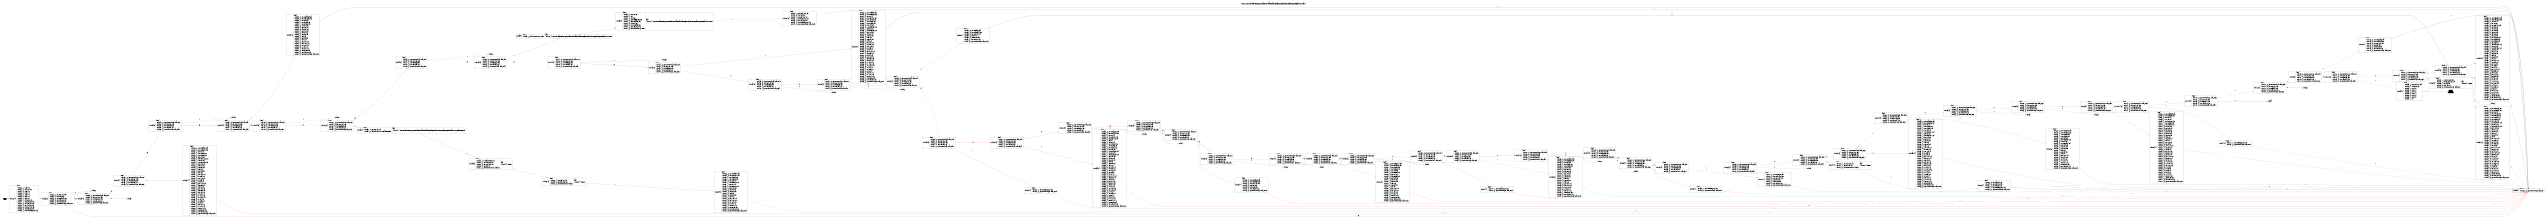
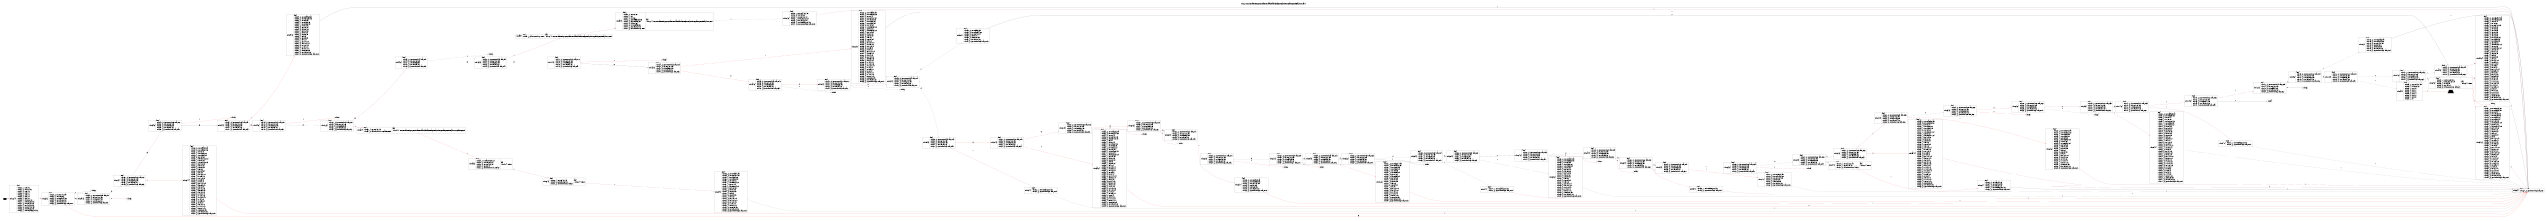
(1204, 146) -> none
